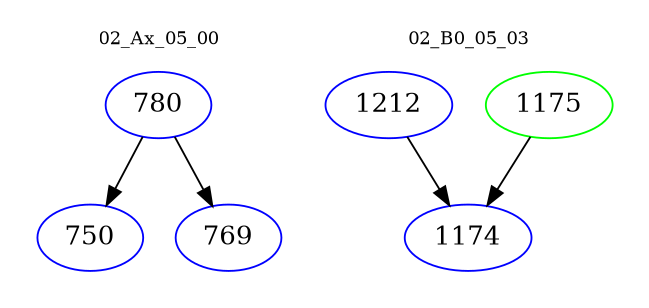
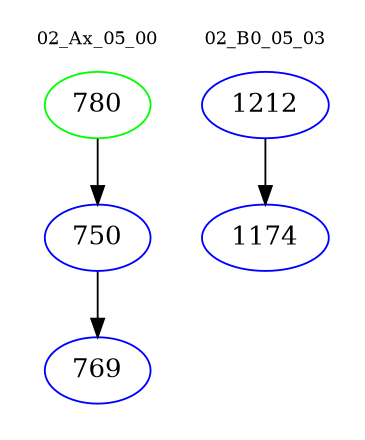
(159, 105) -> (98, 105)
(549, 105) -> none
(189, 163) -> (98, 295)
